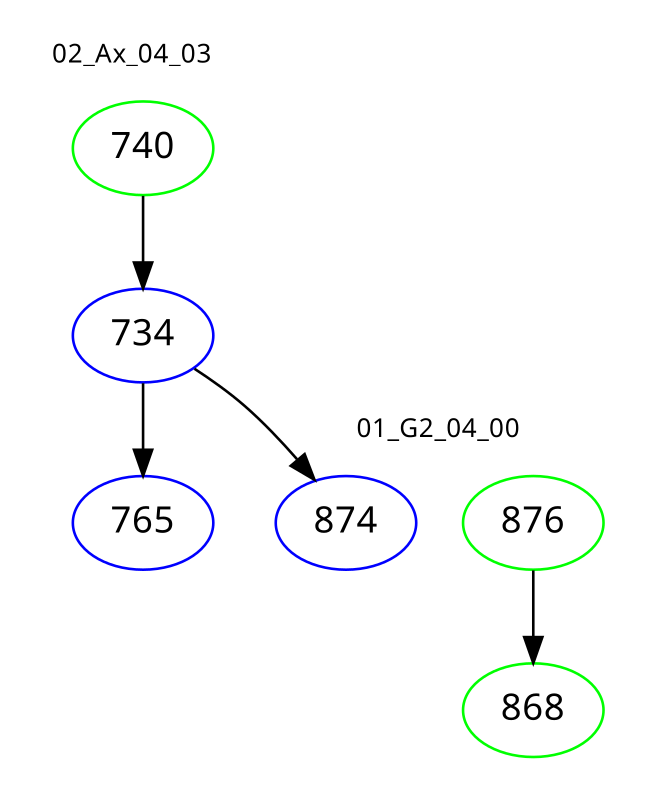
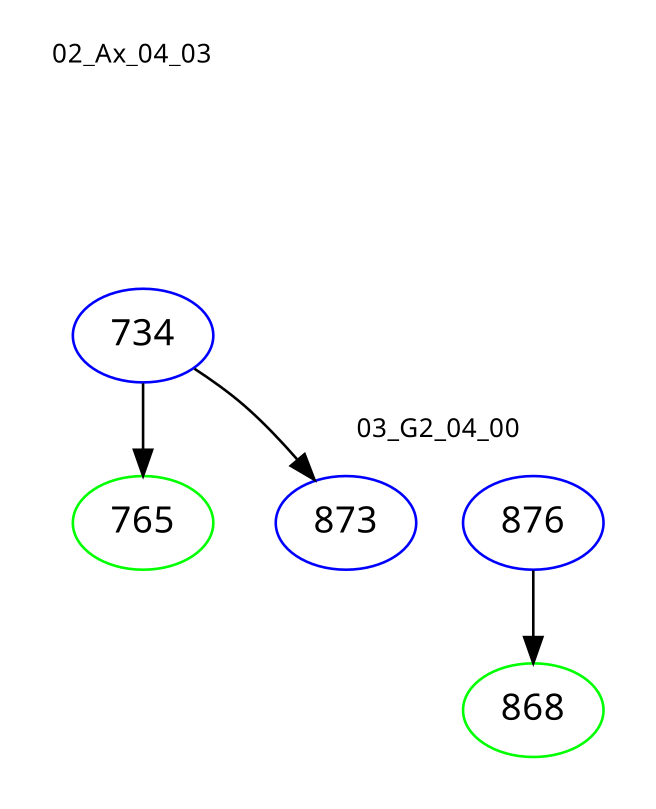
(143, 148) -> none
(440, 431) -> (440, 431)
(143, 523) -> (143, 523)
(346, 523) -> (346, 523)
(533, 523) -> (533, 523)
